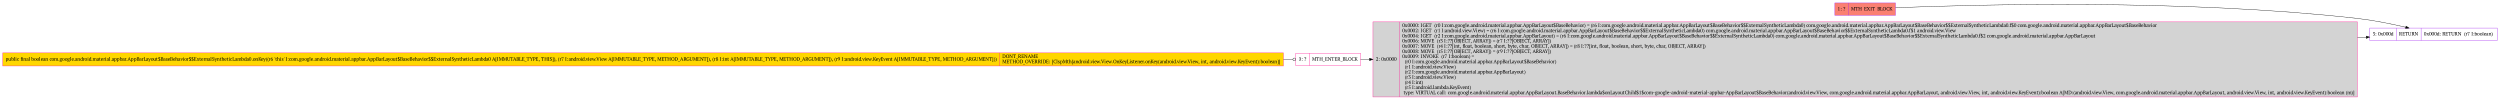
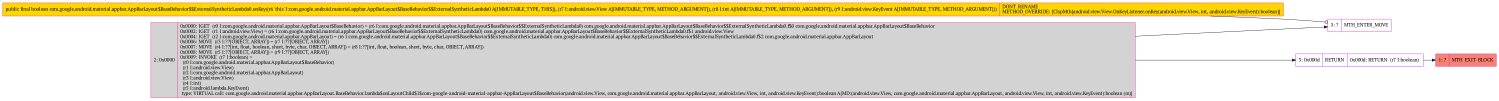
(2151, 6) -> (1428, 60)
(1335, 59) -> (1366, 25)
(1365, 59) -> (1230, 32)
